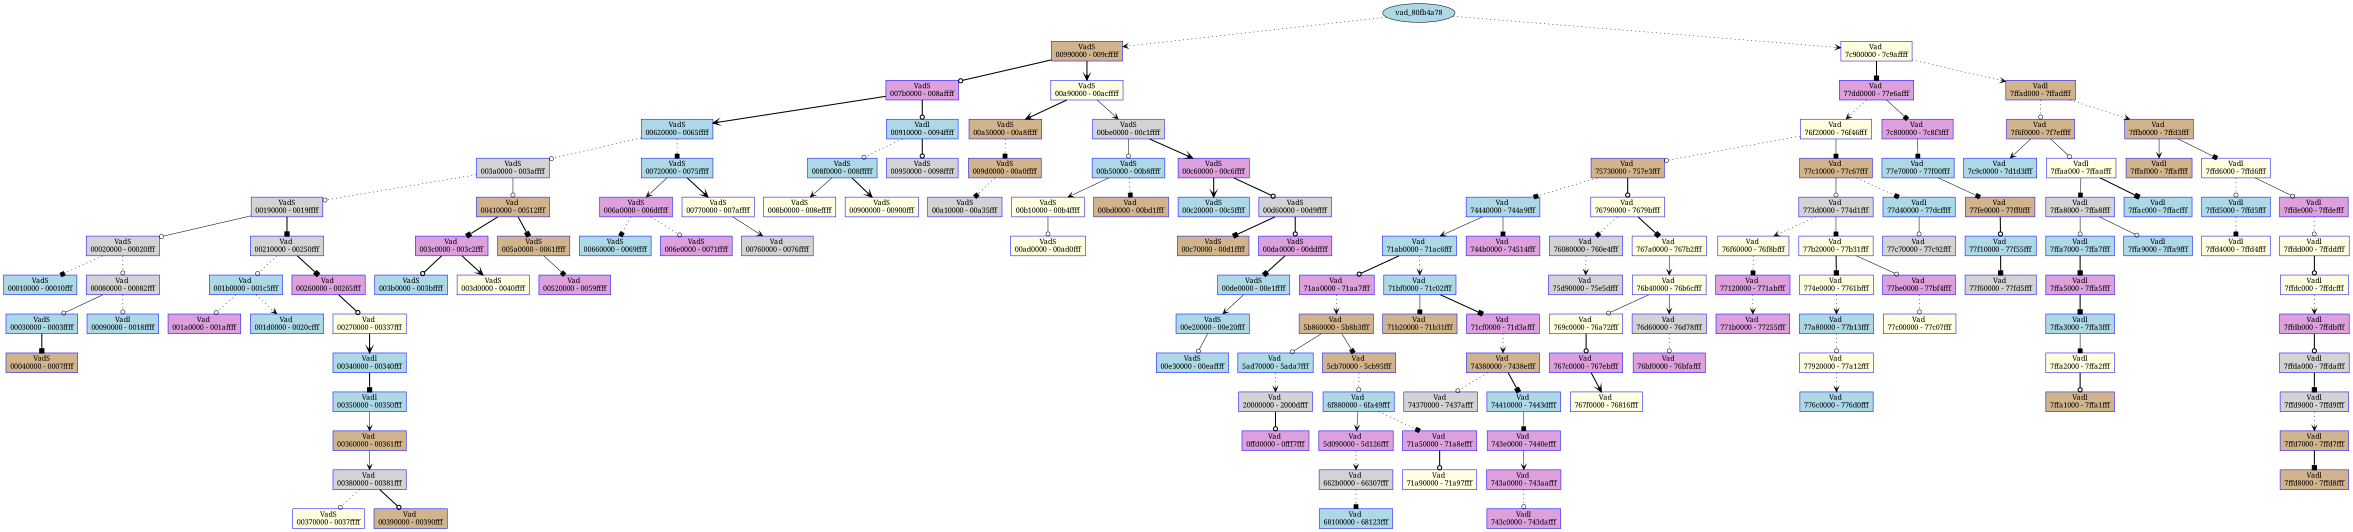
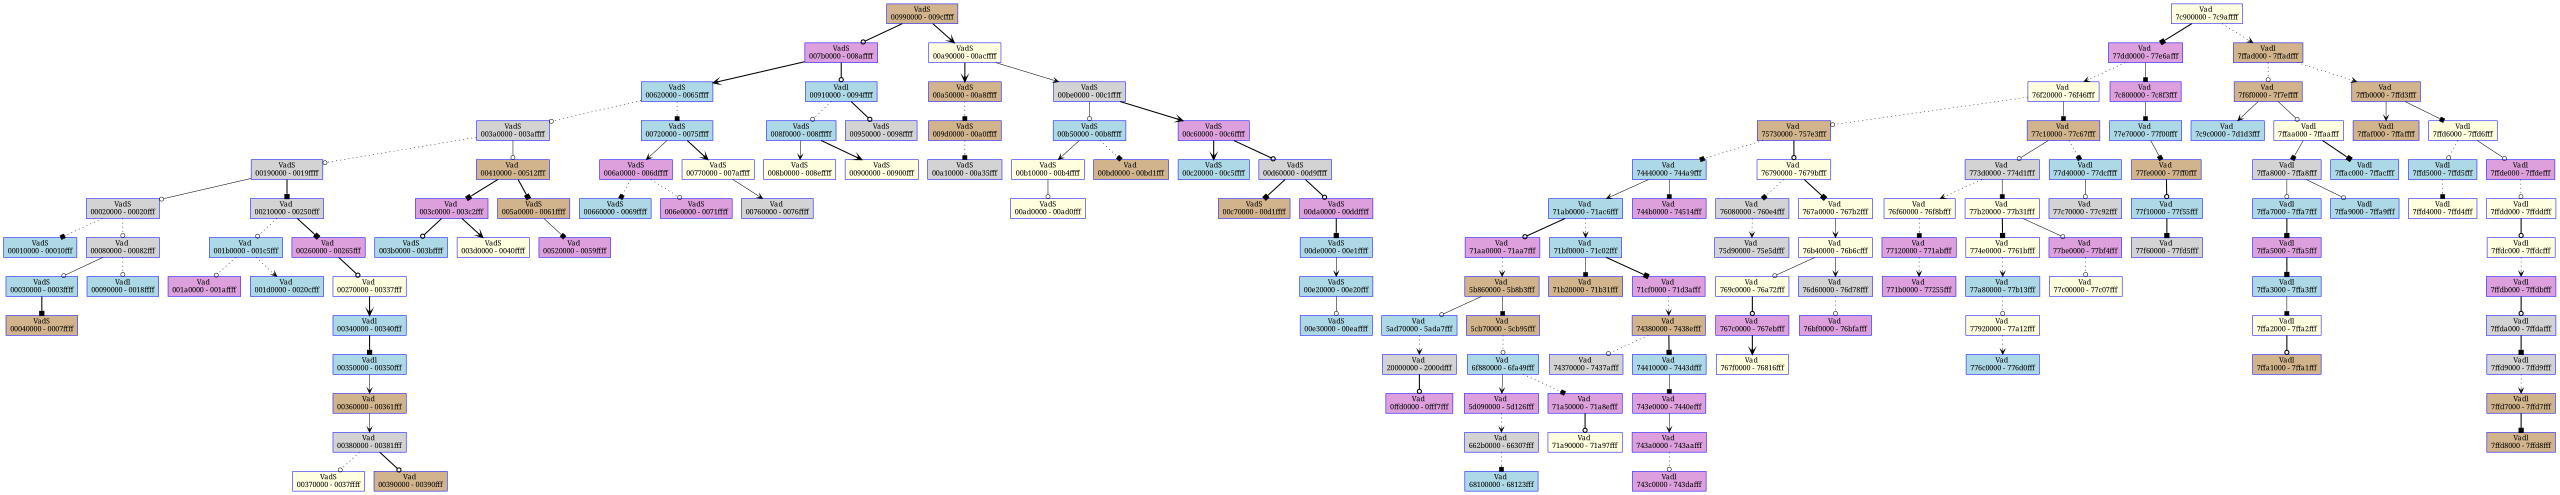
(1419, 13) -> none
